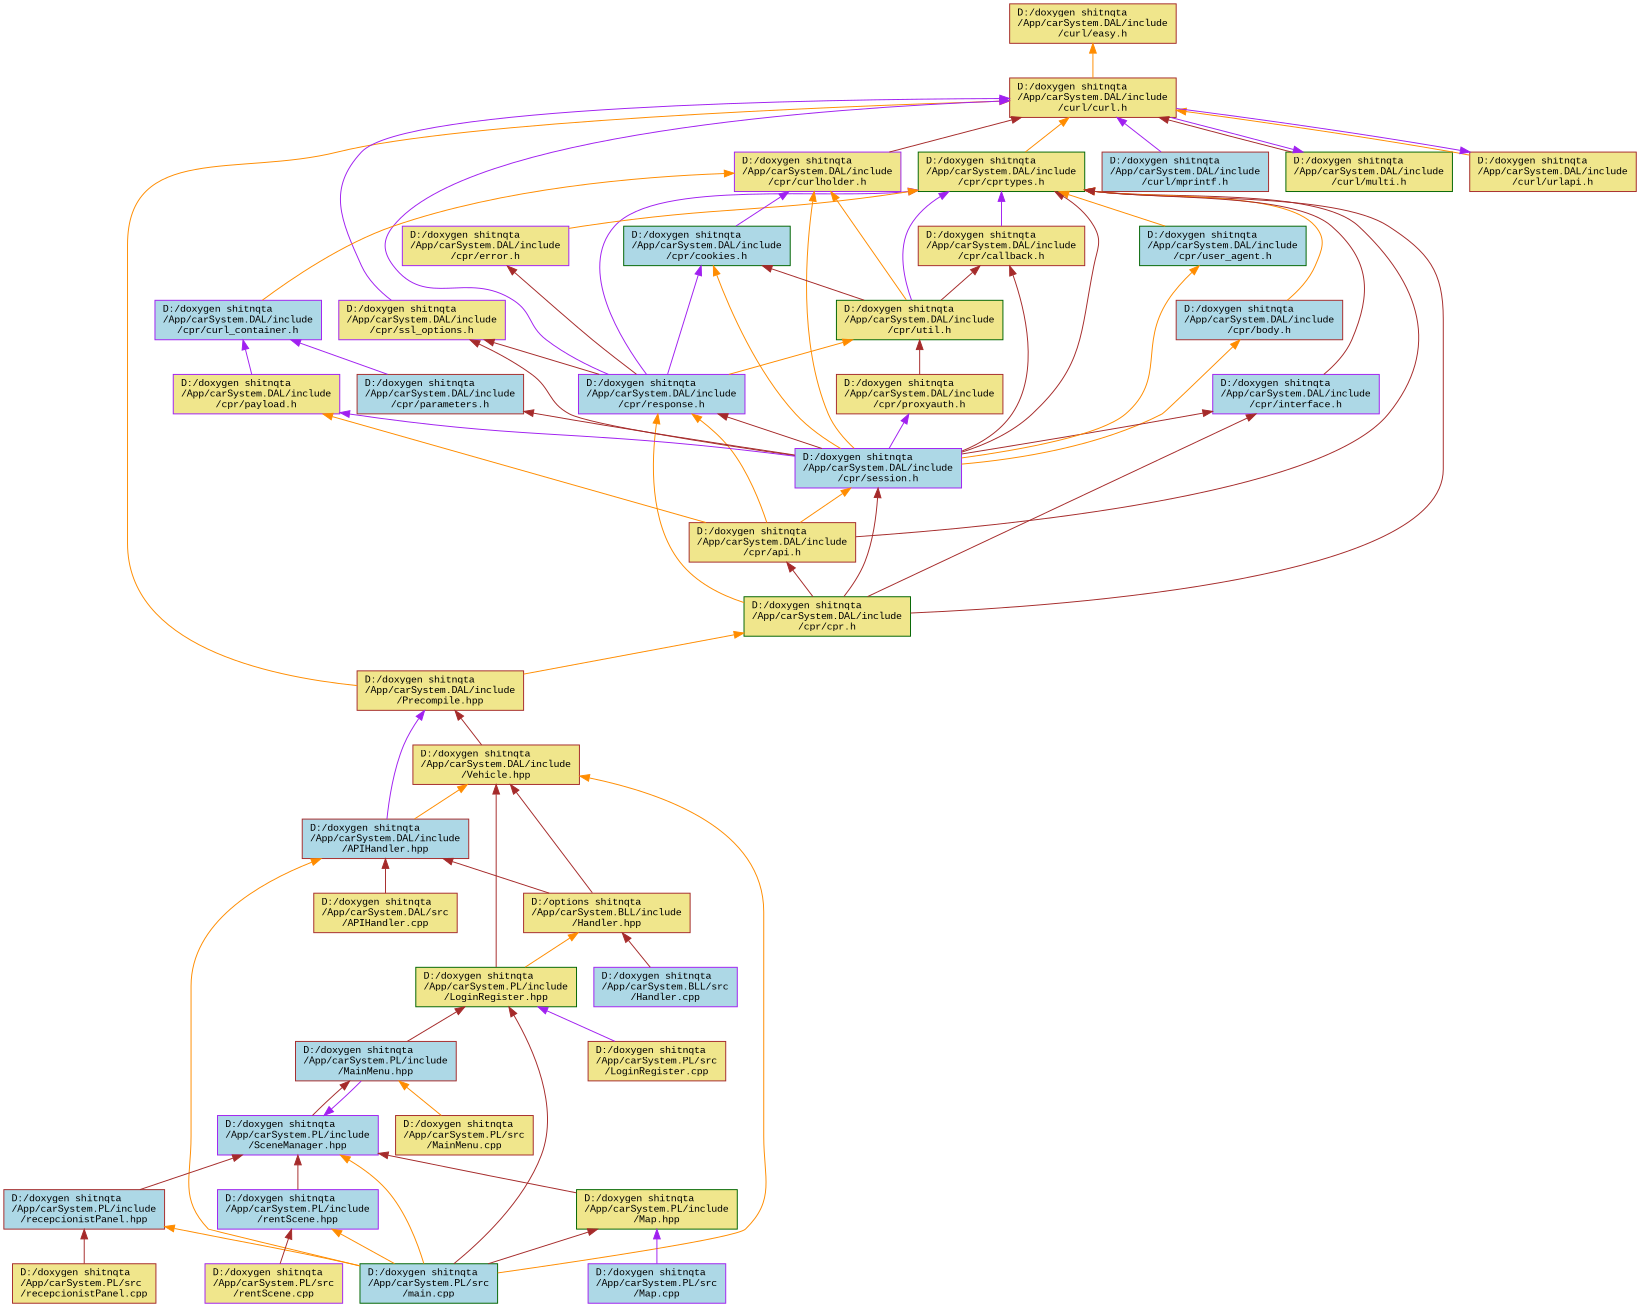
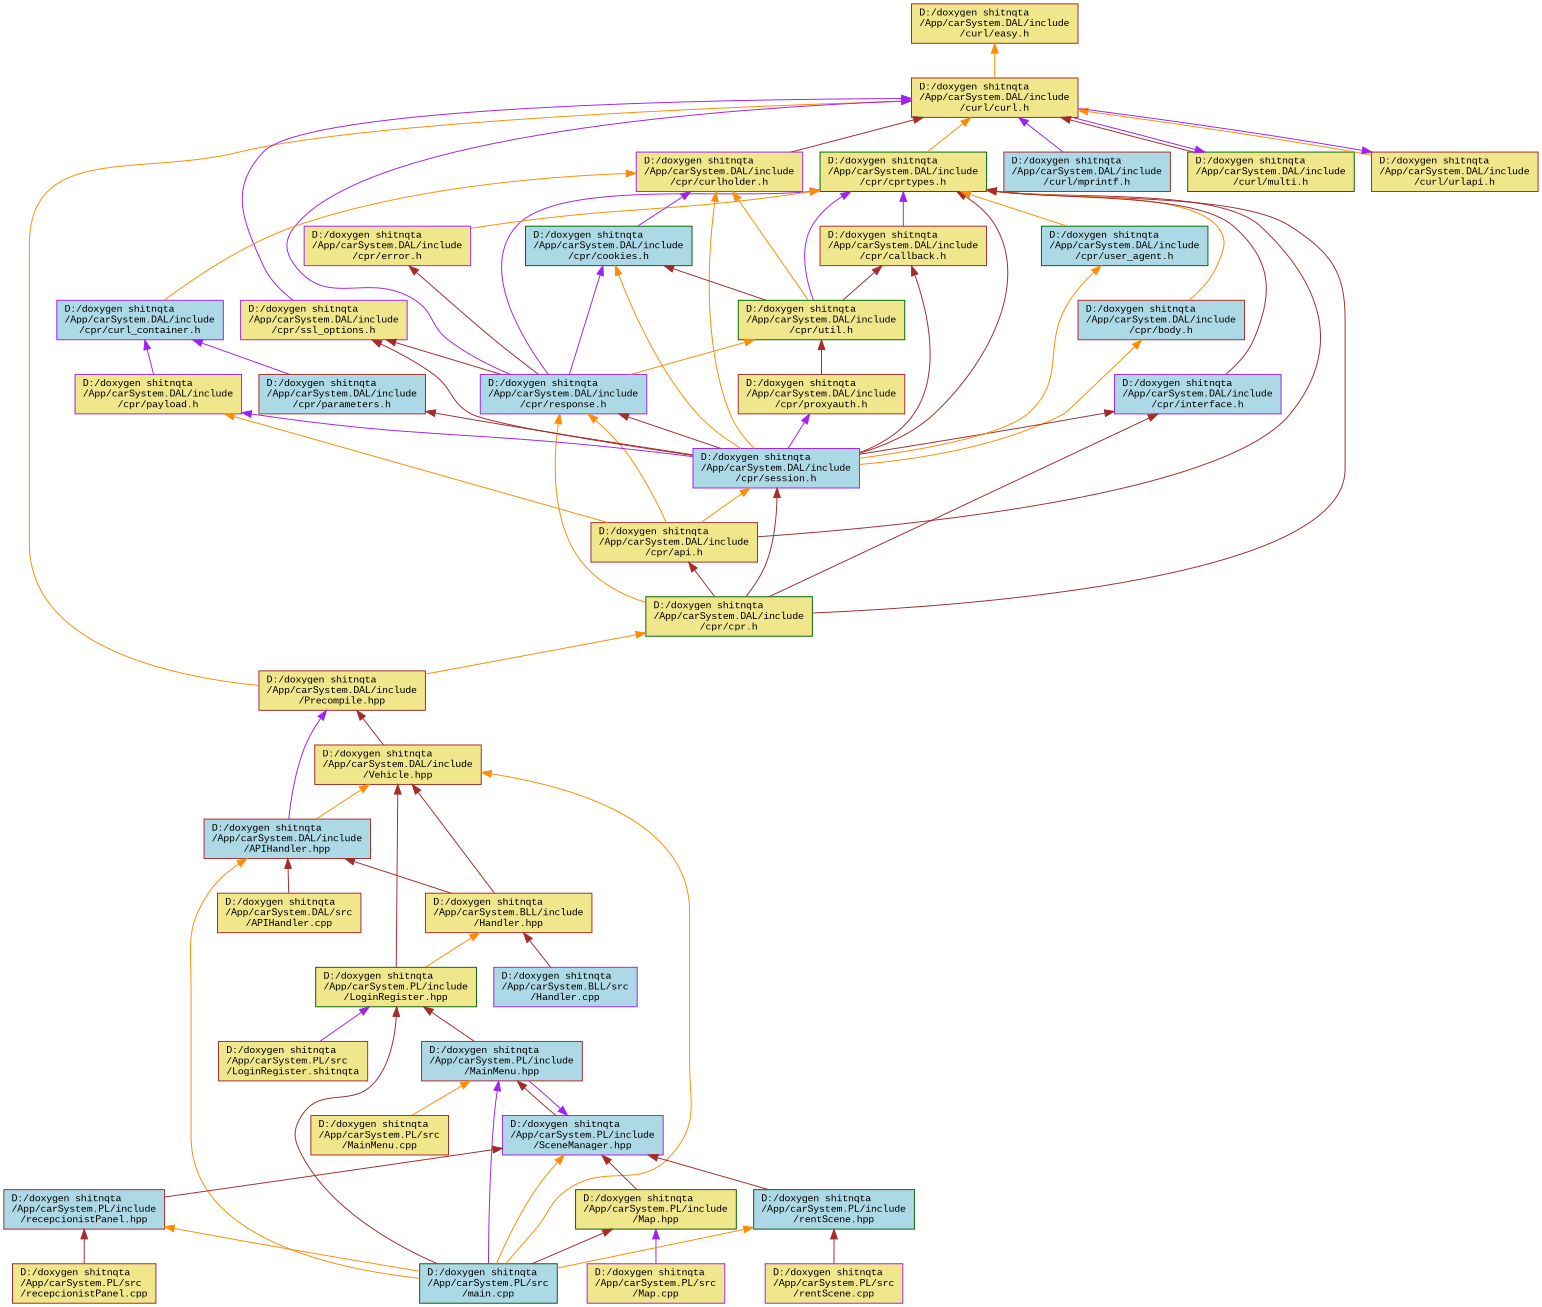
(607, 913) -> (509, 913)
(657, 1061) -> (293, 1061)
none -> (490, 1177)
(298, 1209) -> (834, 1209)
(657, 1283) -> (656, 1283)
